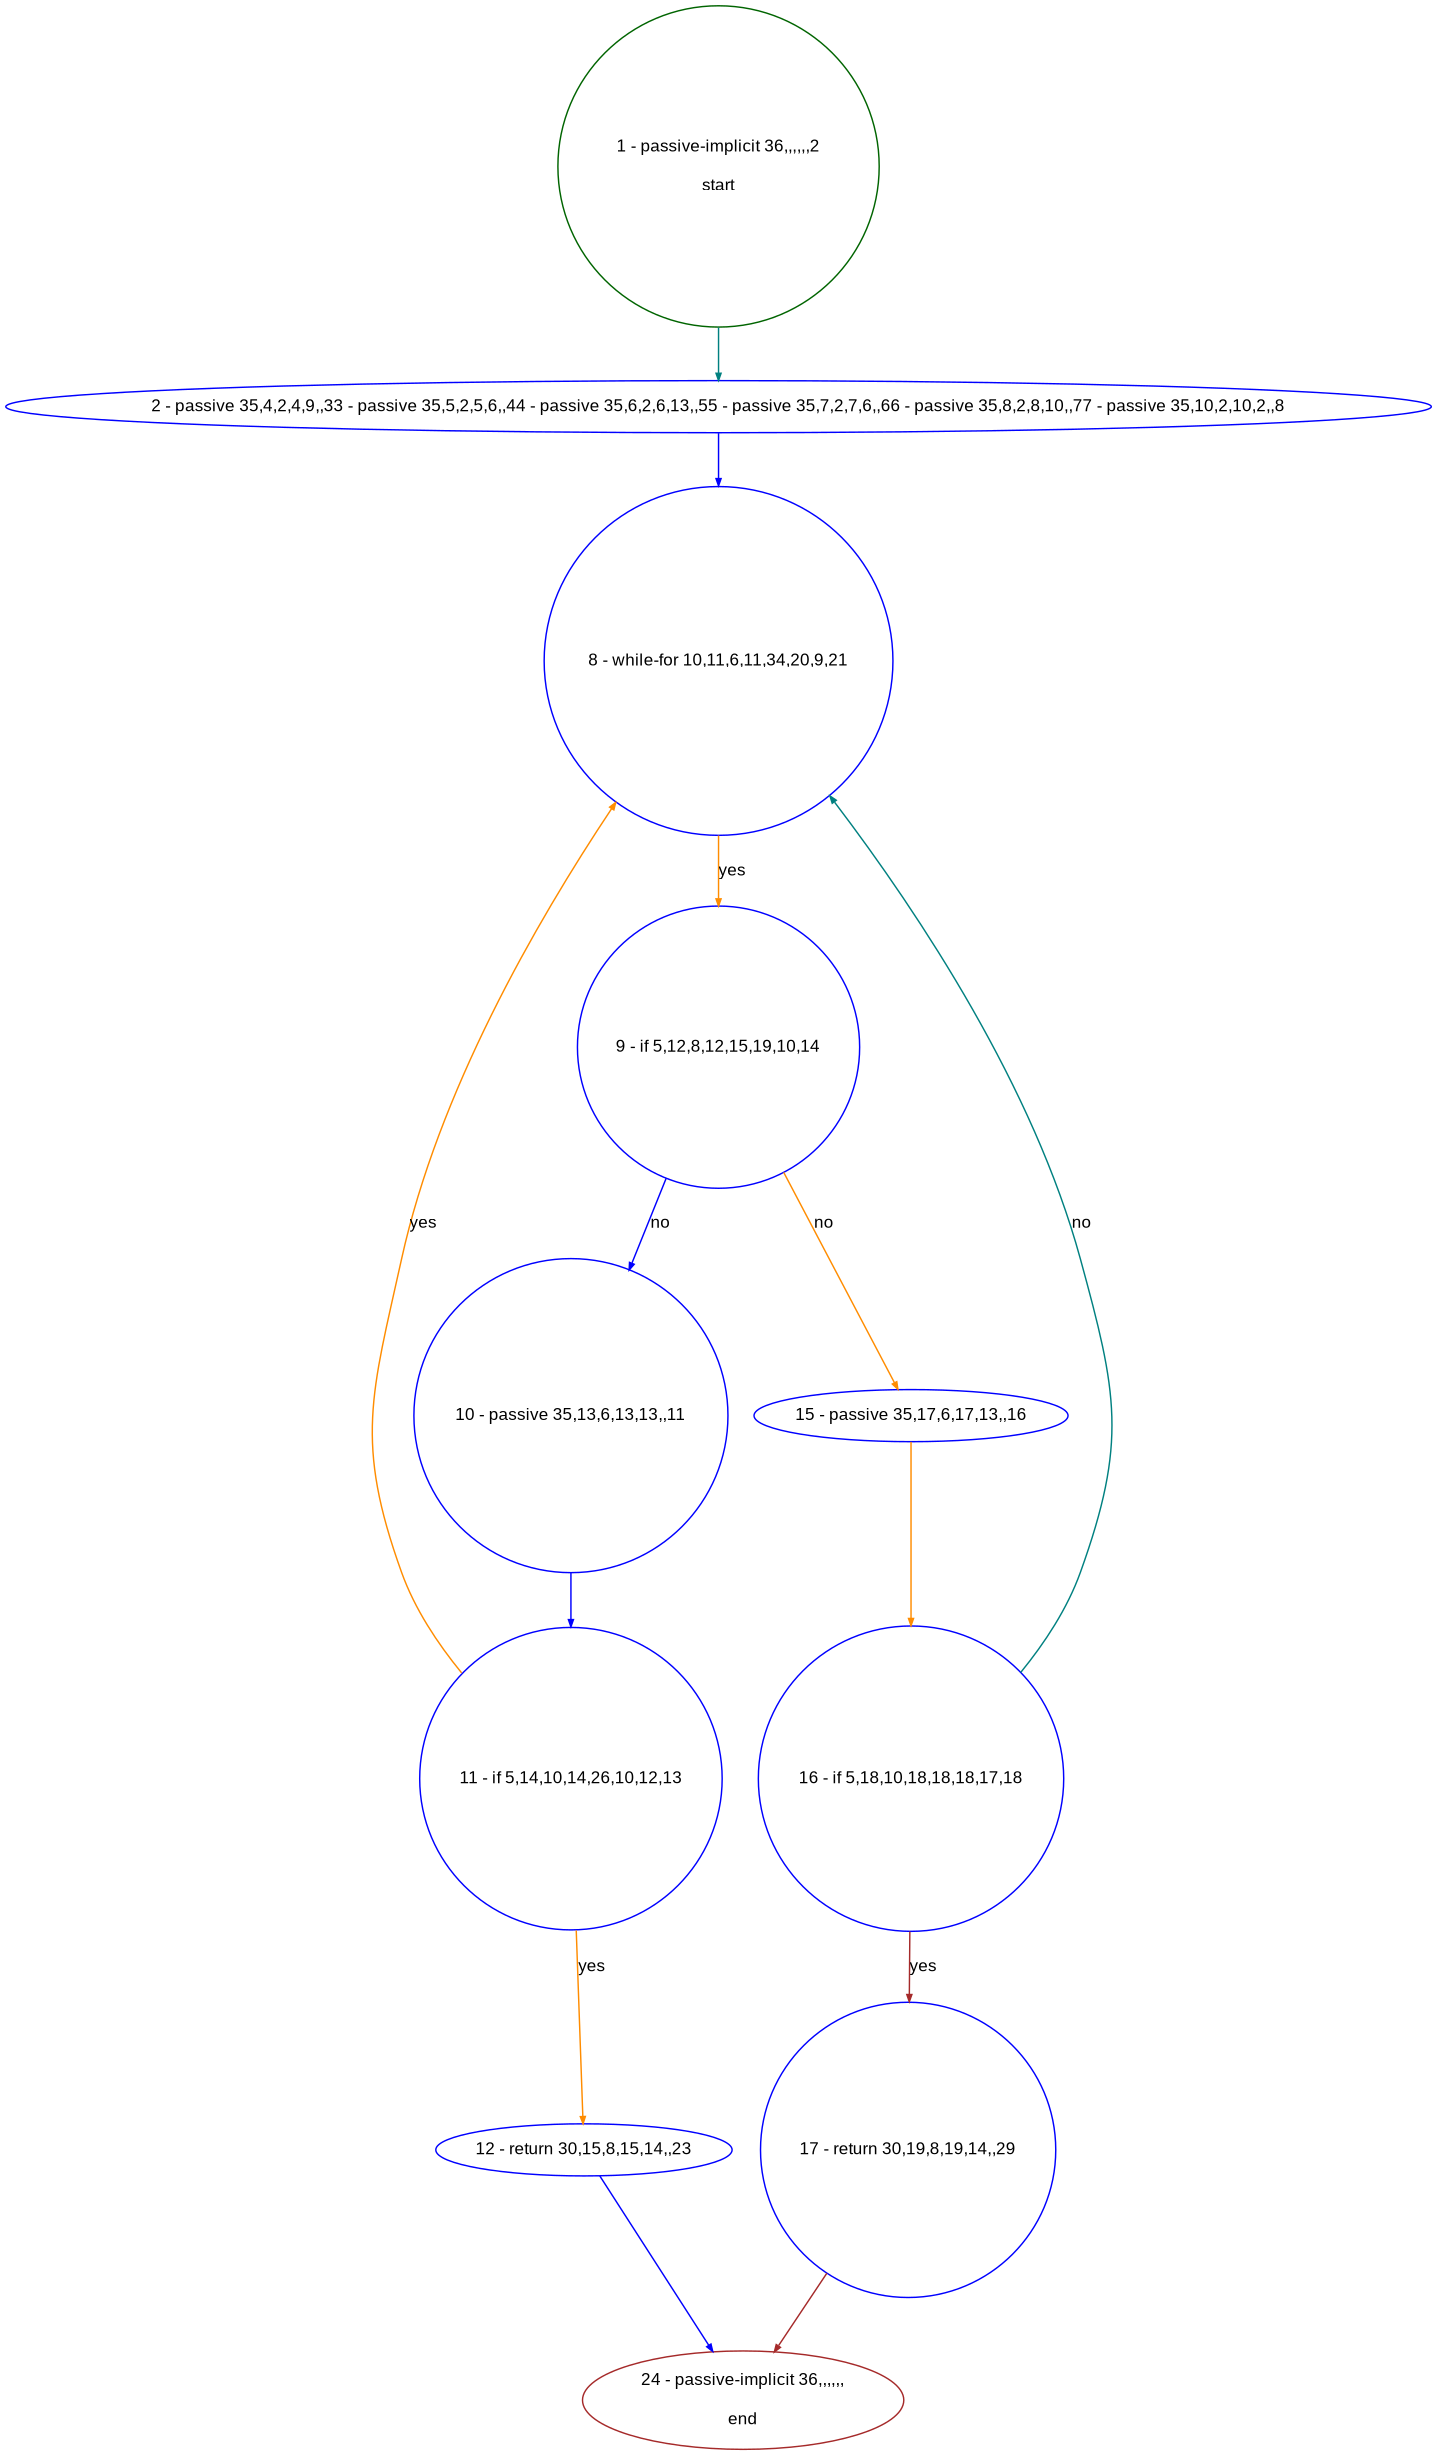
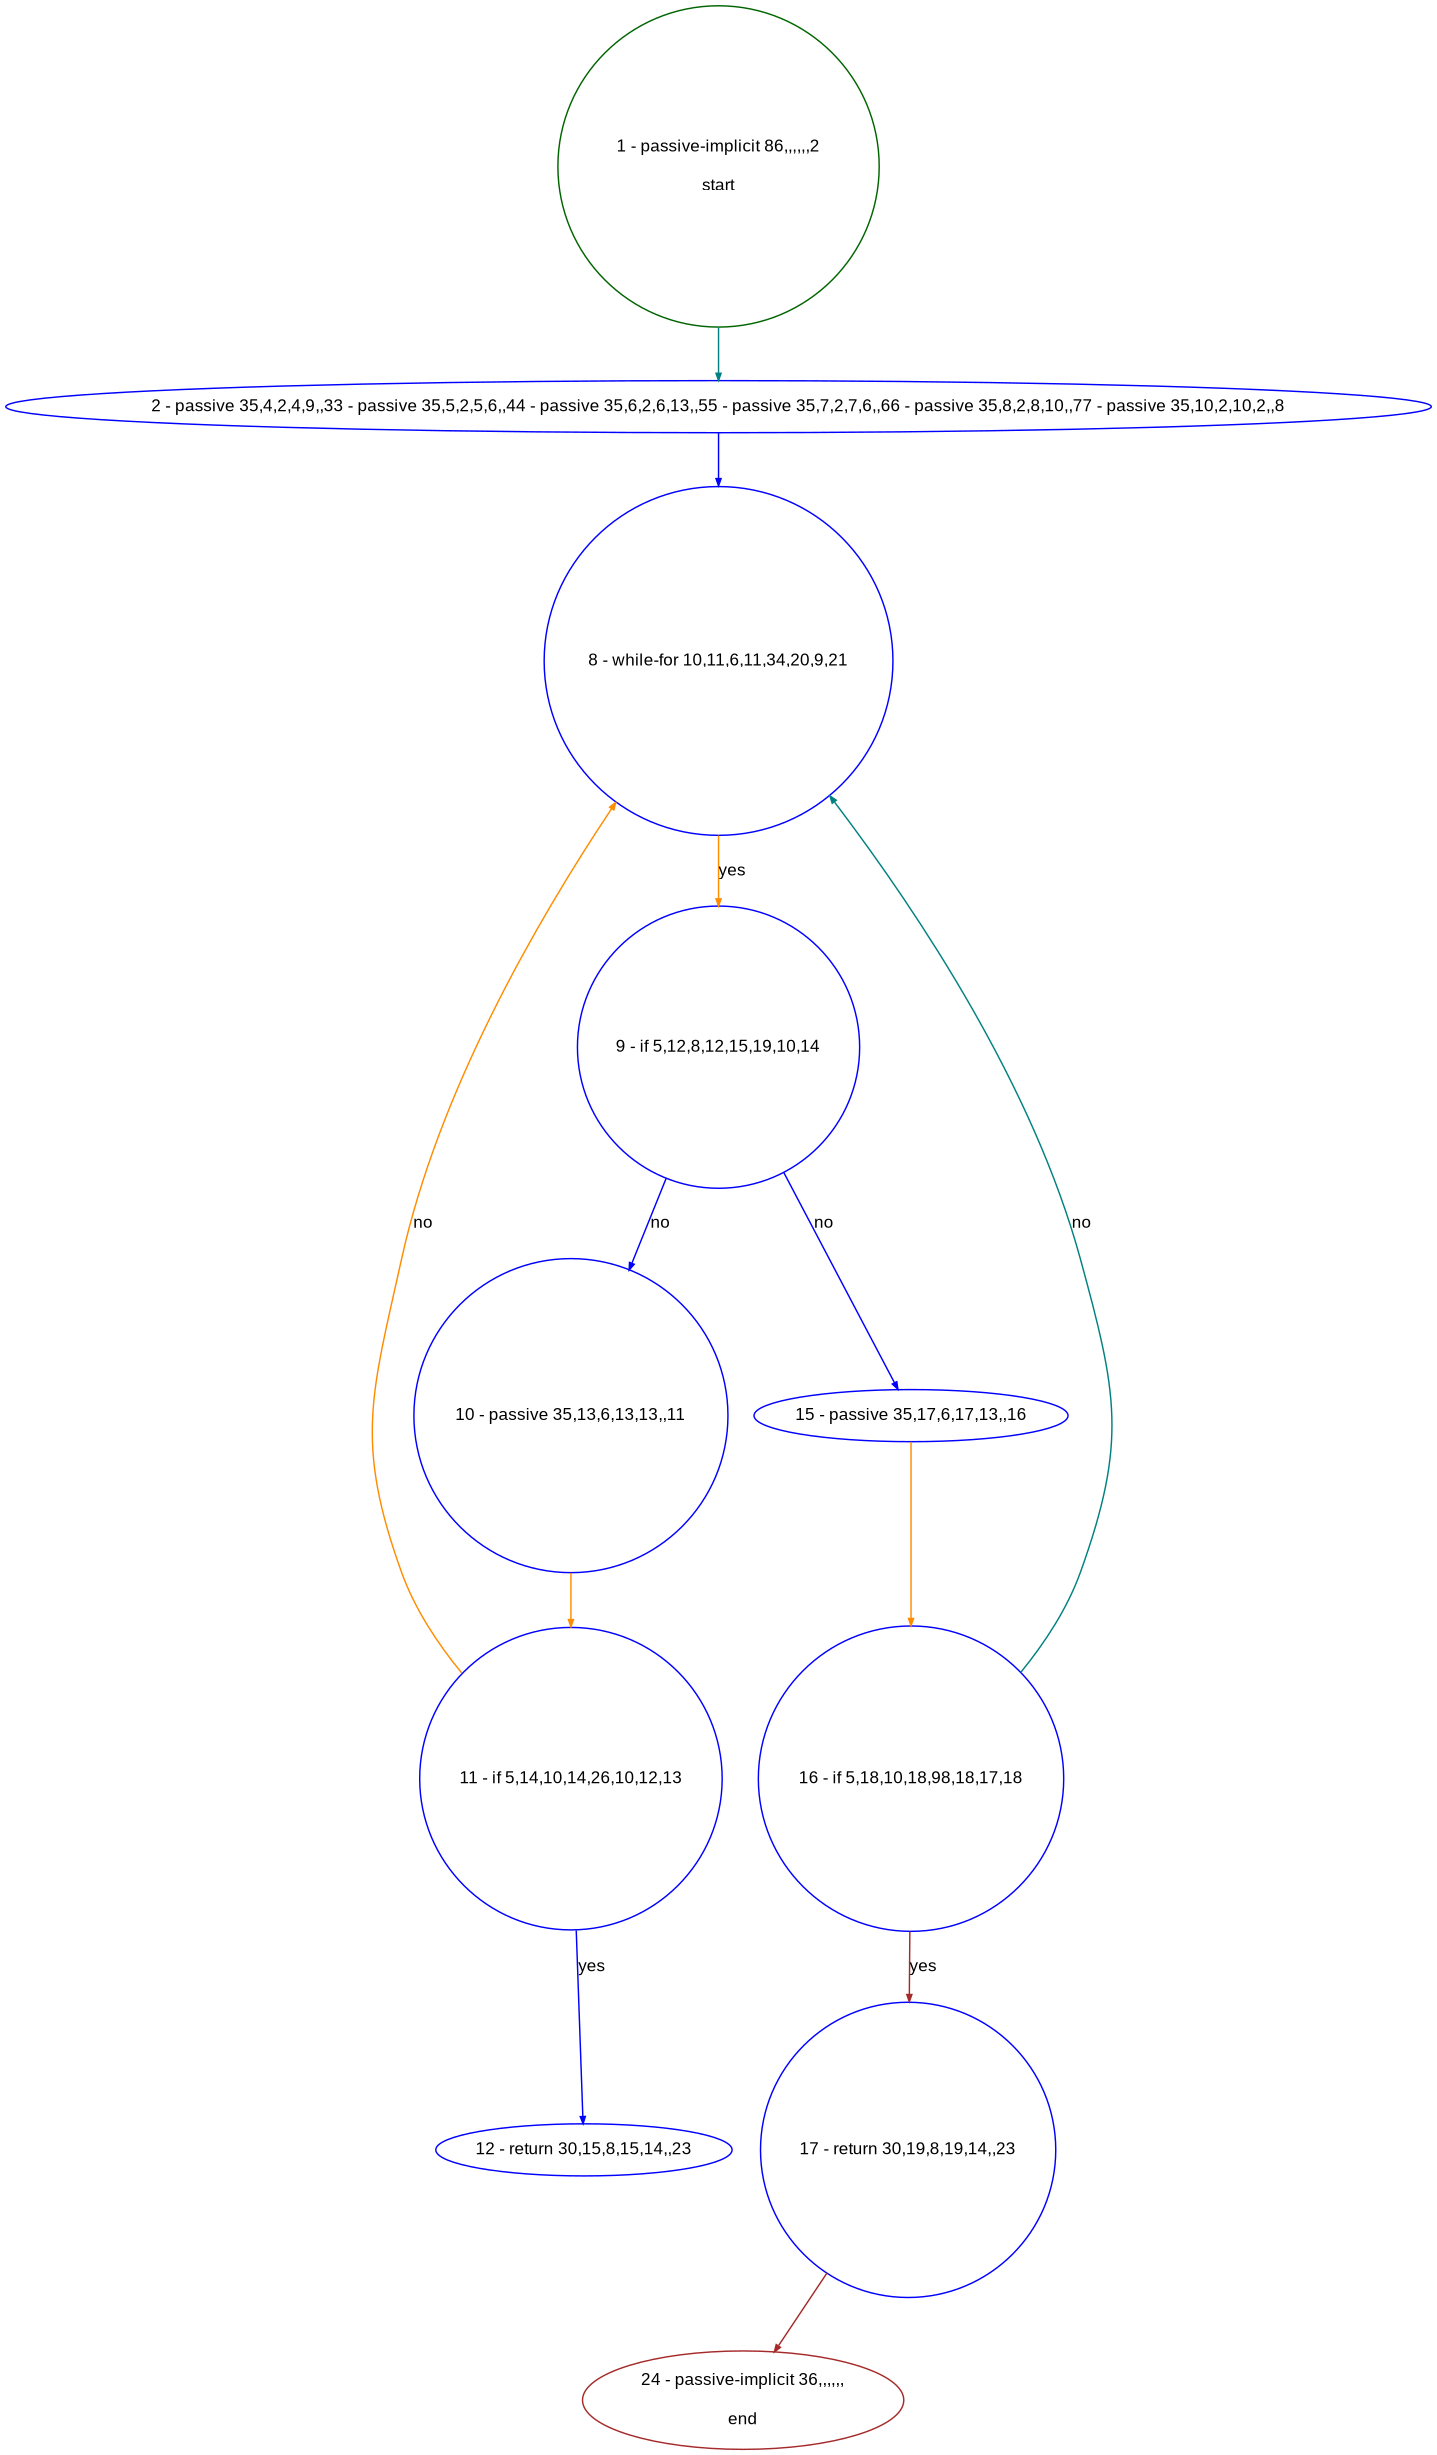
(719, 166) -> (719, 166)
(423, 1223) -> (423, 1223)
(839, 1278) -> (839, 1278)
(571, 1596) -> (571, 1596)
(911, 1779) -> (911, 1779)
(580, 2023) -> (580, 2023)
(908, 2150) -> (908, 2150)
(654, 2261) -> none
